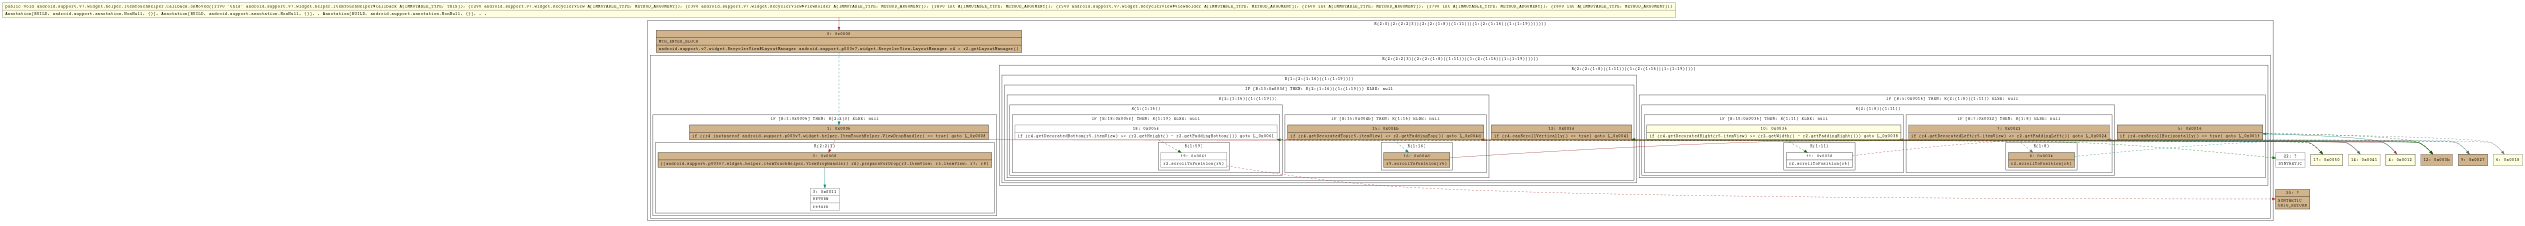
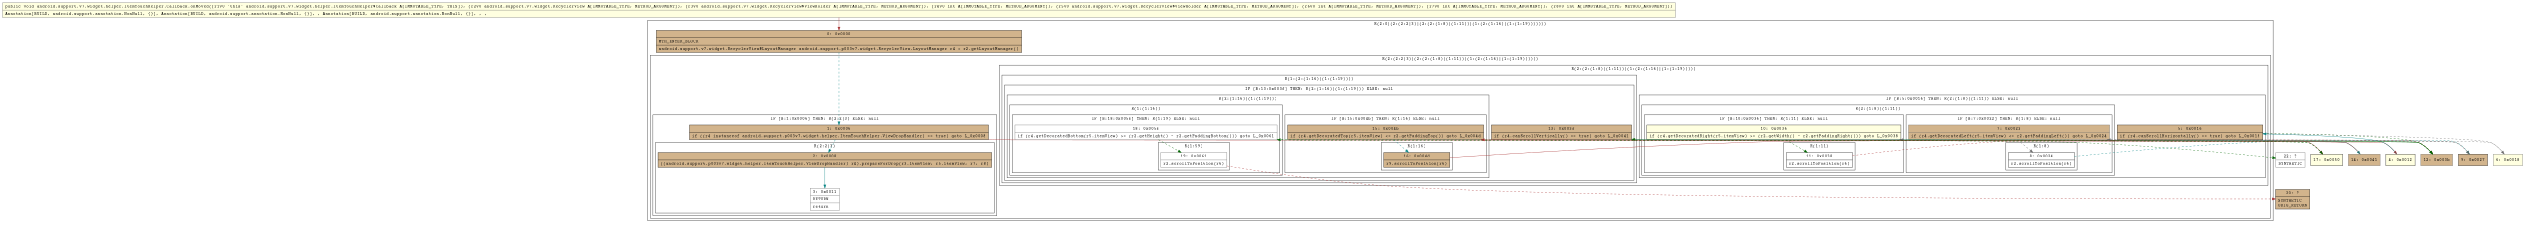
(833, 145) -> (833, 145)
(2041, 160) -> (2041, 160)
(2364, 160) -> (2364, 160)
